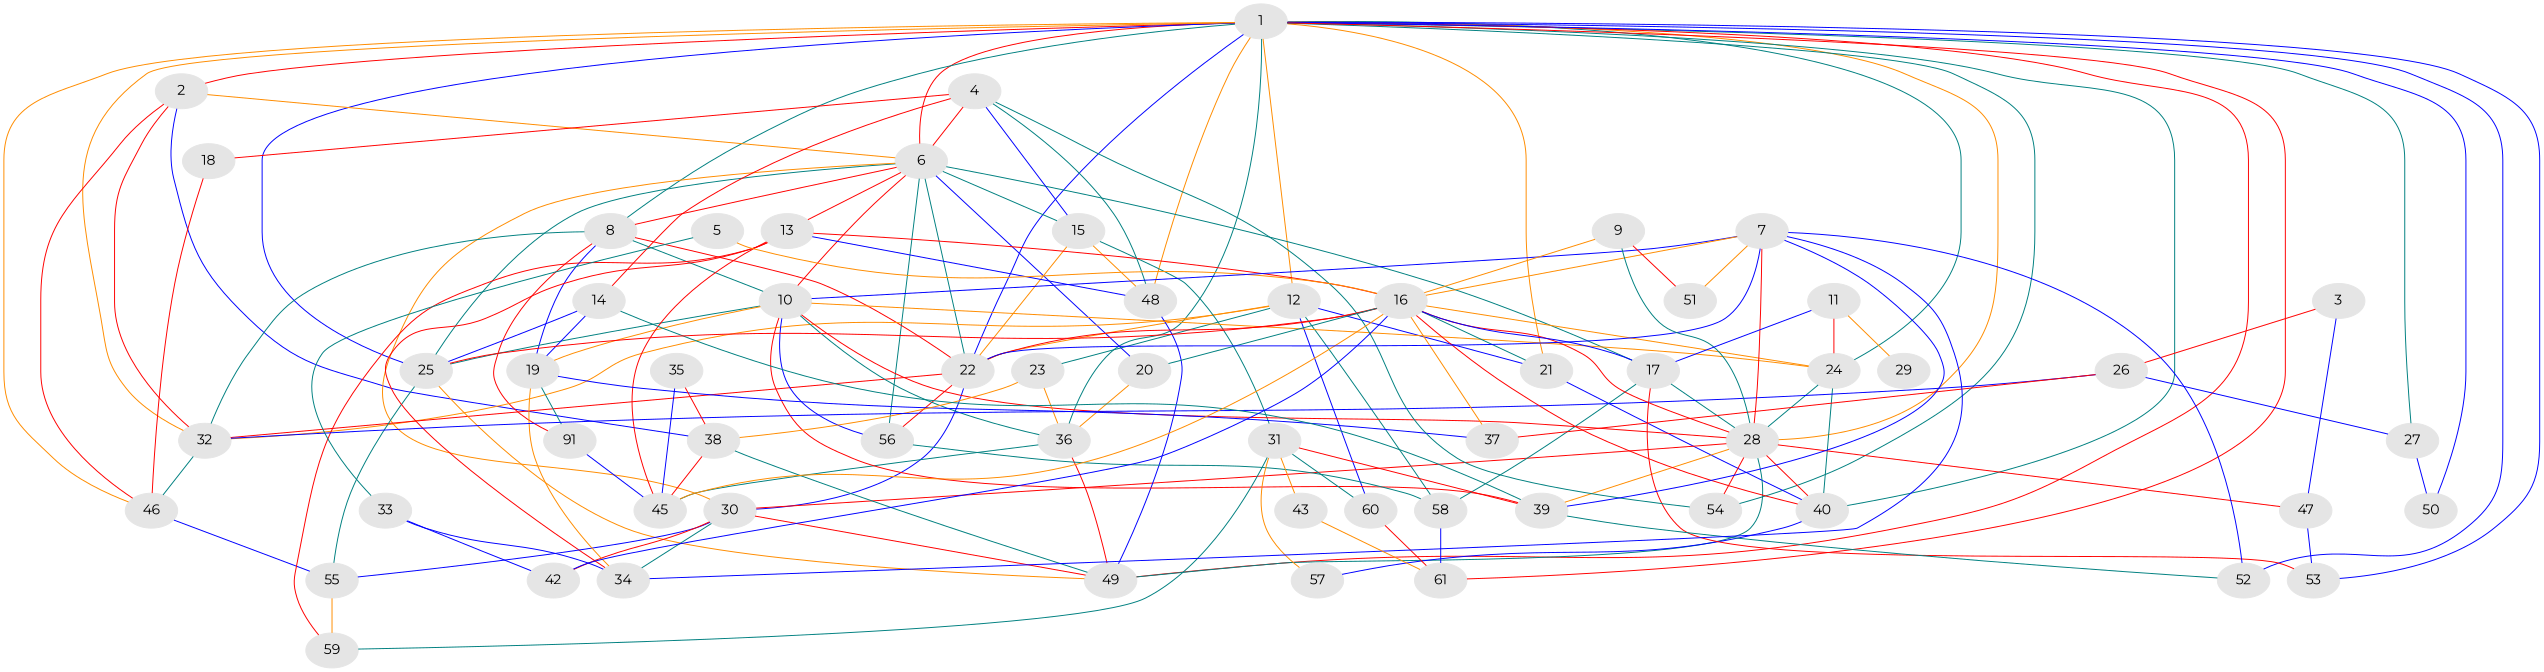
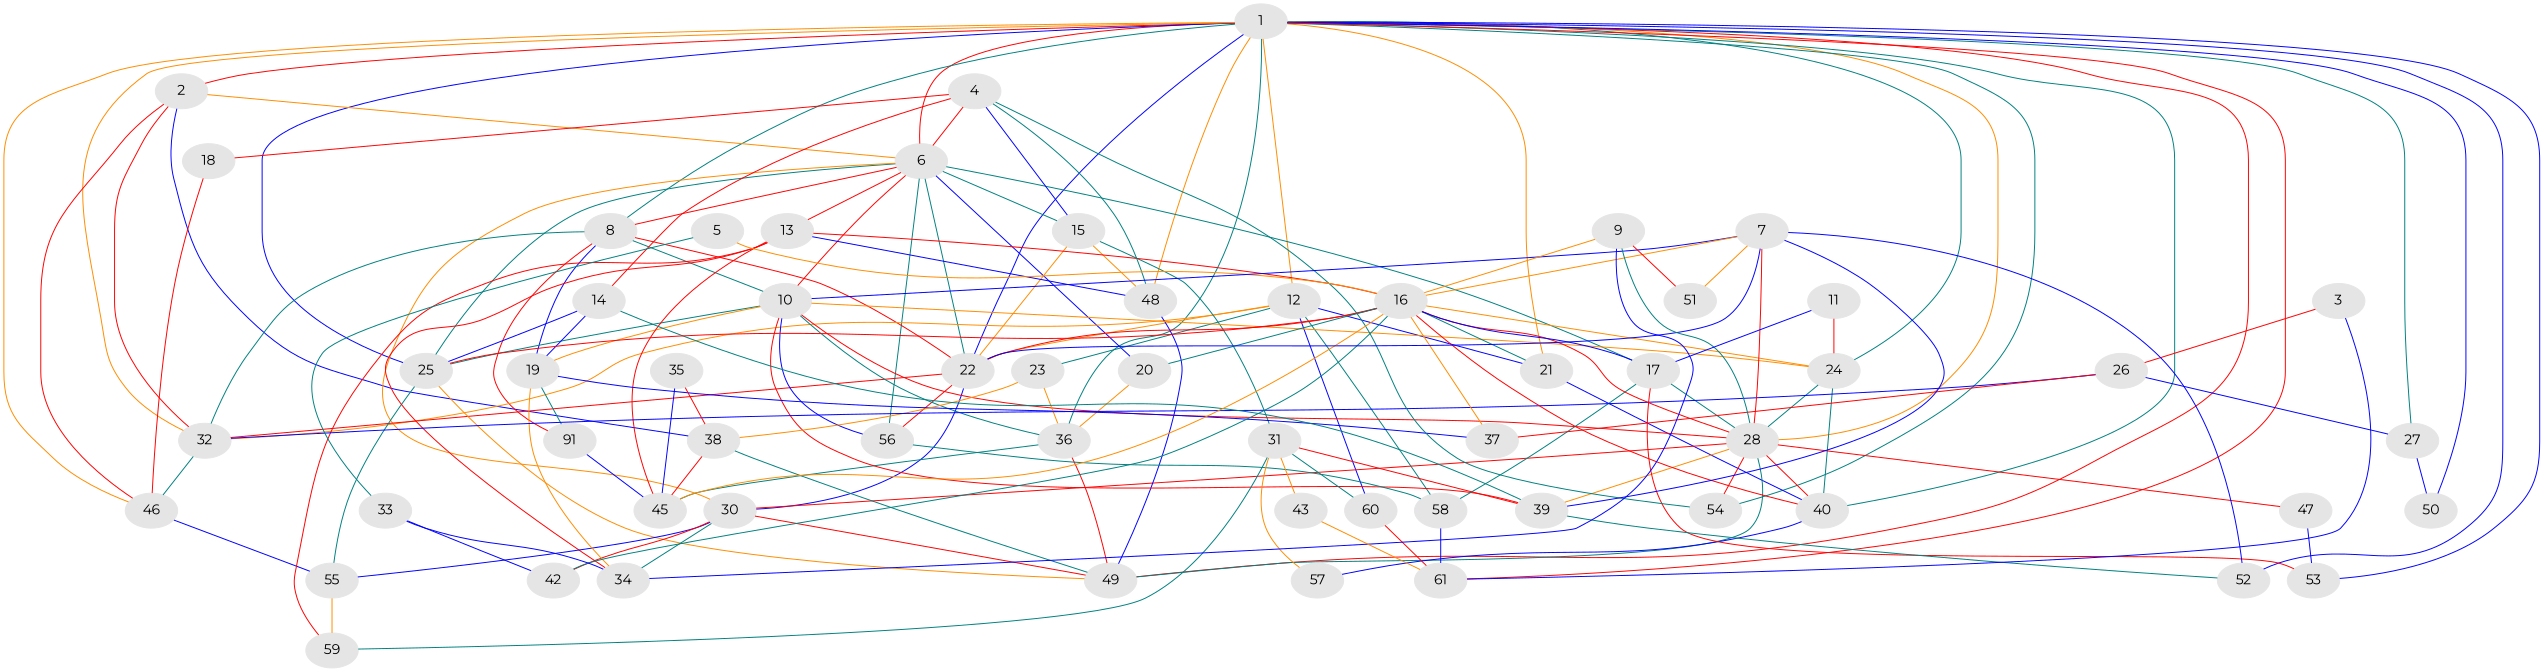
(1904, 371) -> none
(2322, 406) -> (1933, 565)
(1064, 477) -> (1064, 477)
(1472, 548) -> (1295, 548)
